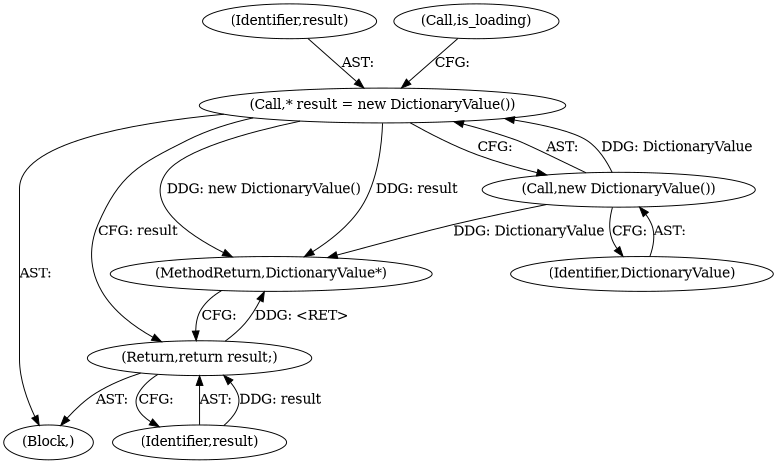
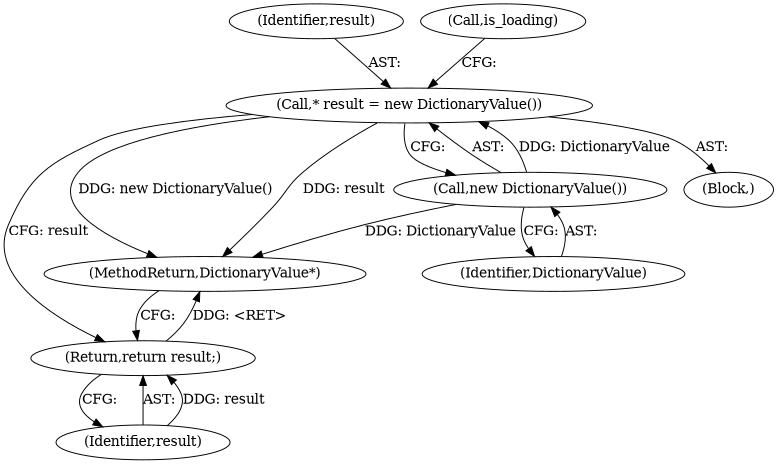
(101, 390) -> none
